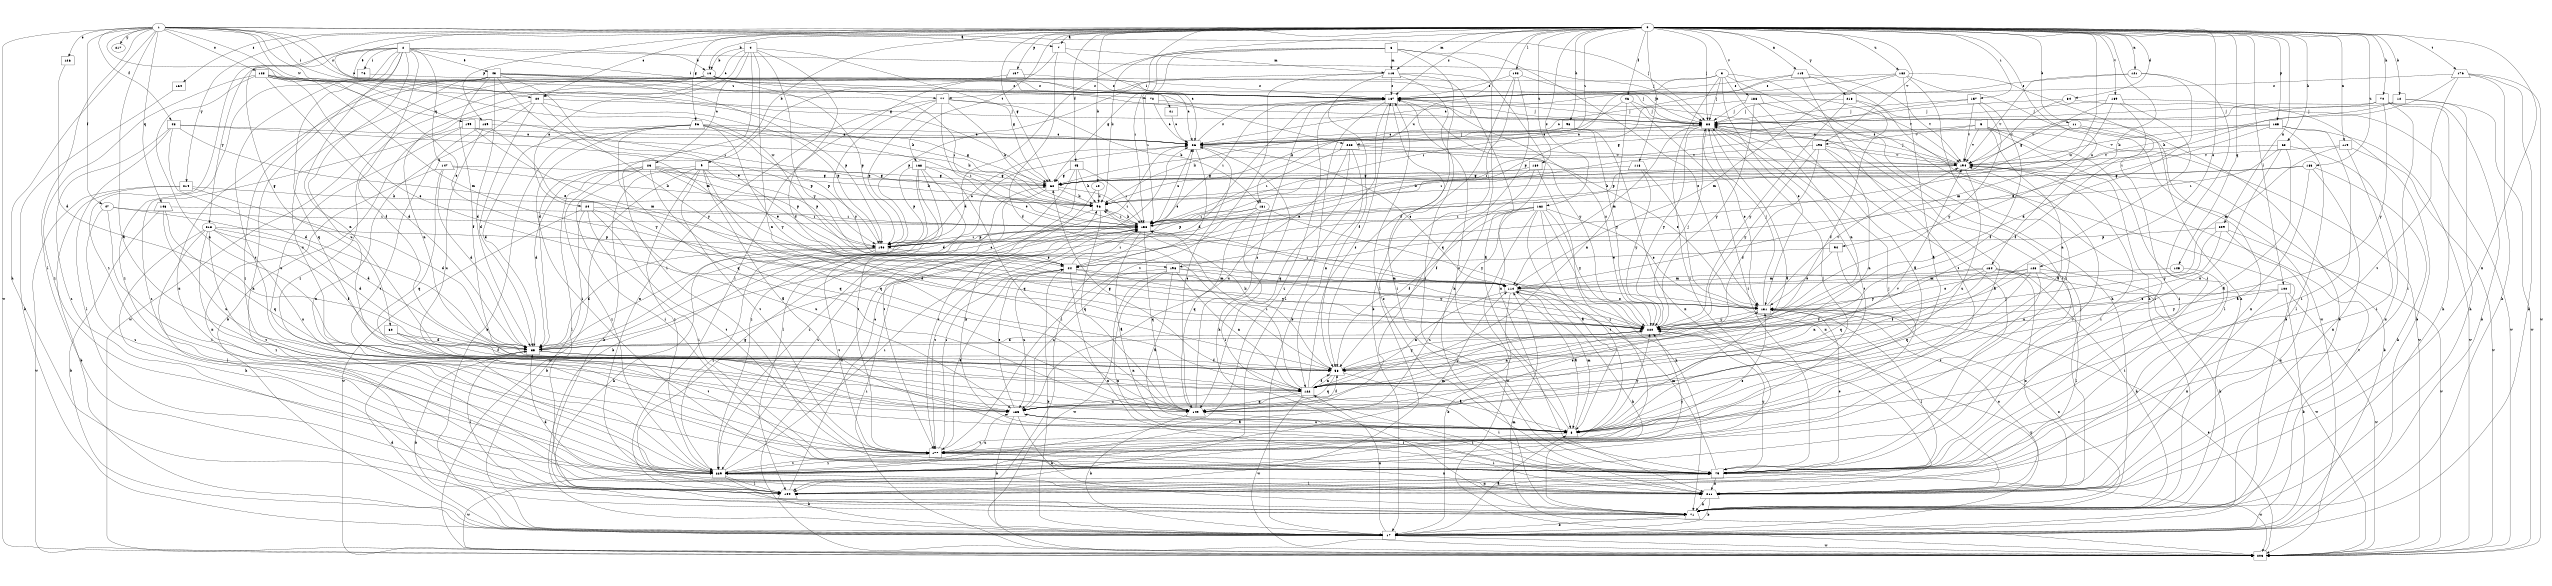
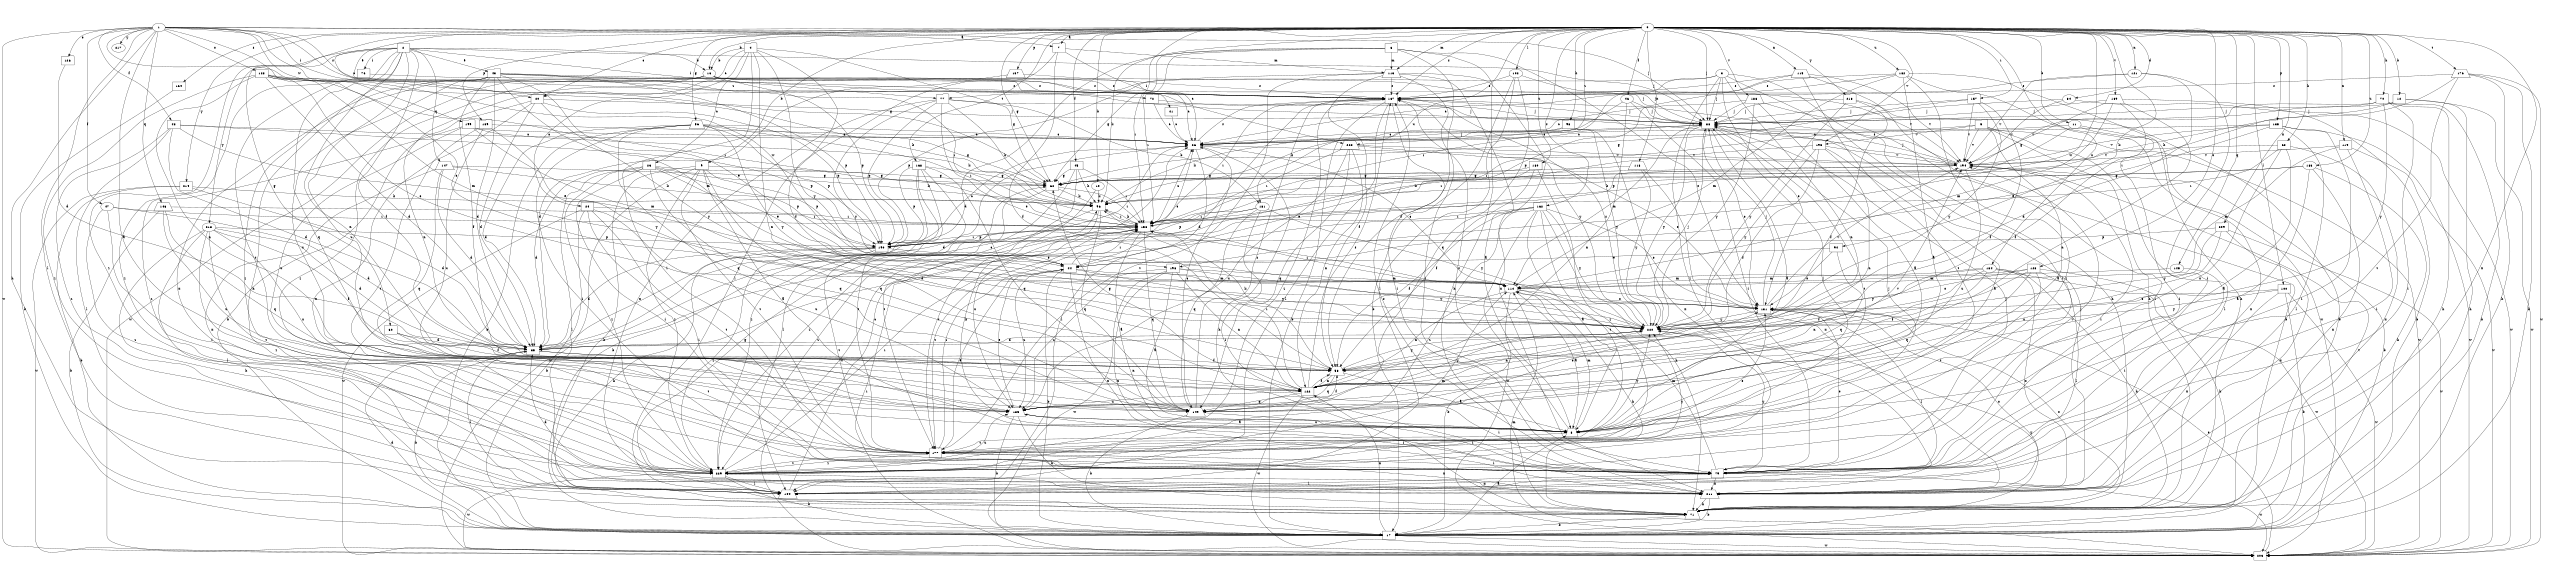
none -> (978, 290)
